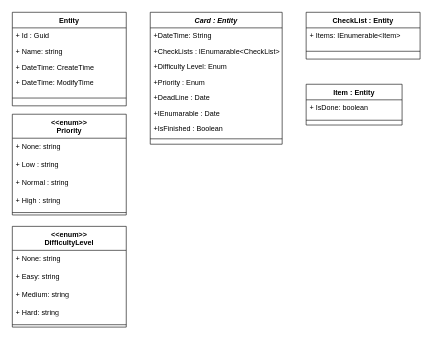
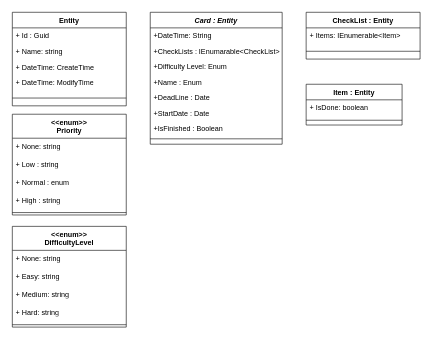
(181, 82) -> (175, 82)
(188, 113) -> (185, 113)
(45, 183) -> (41, 183)
